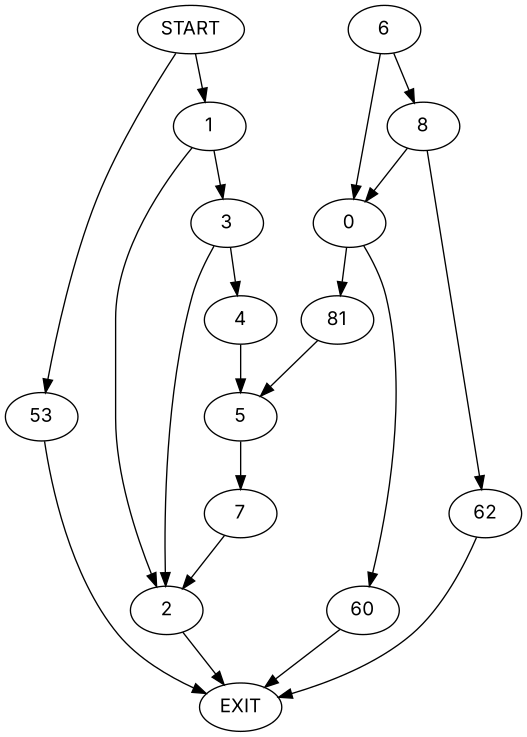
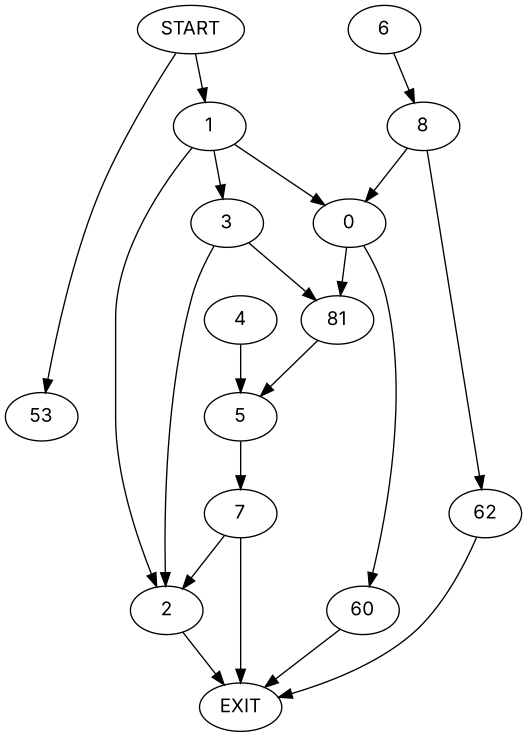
(368, 119) -> (274, 171)
(233, 265) -> (277, 267)
(87, 586) -> (241, 603)
